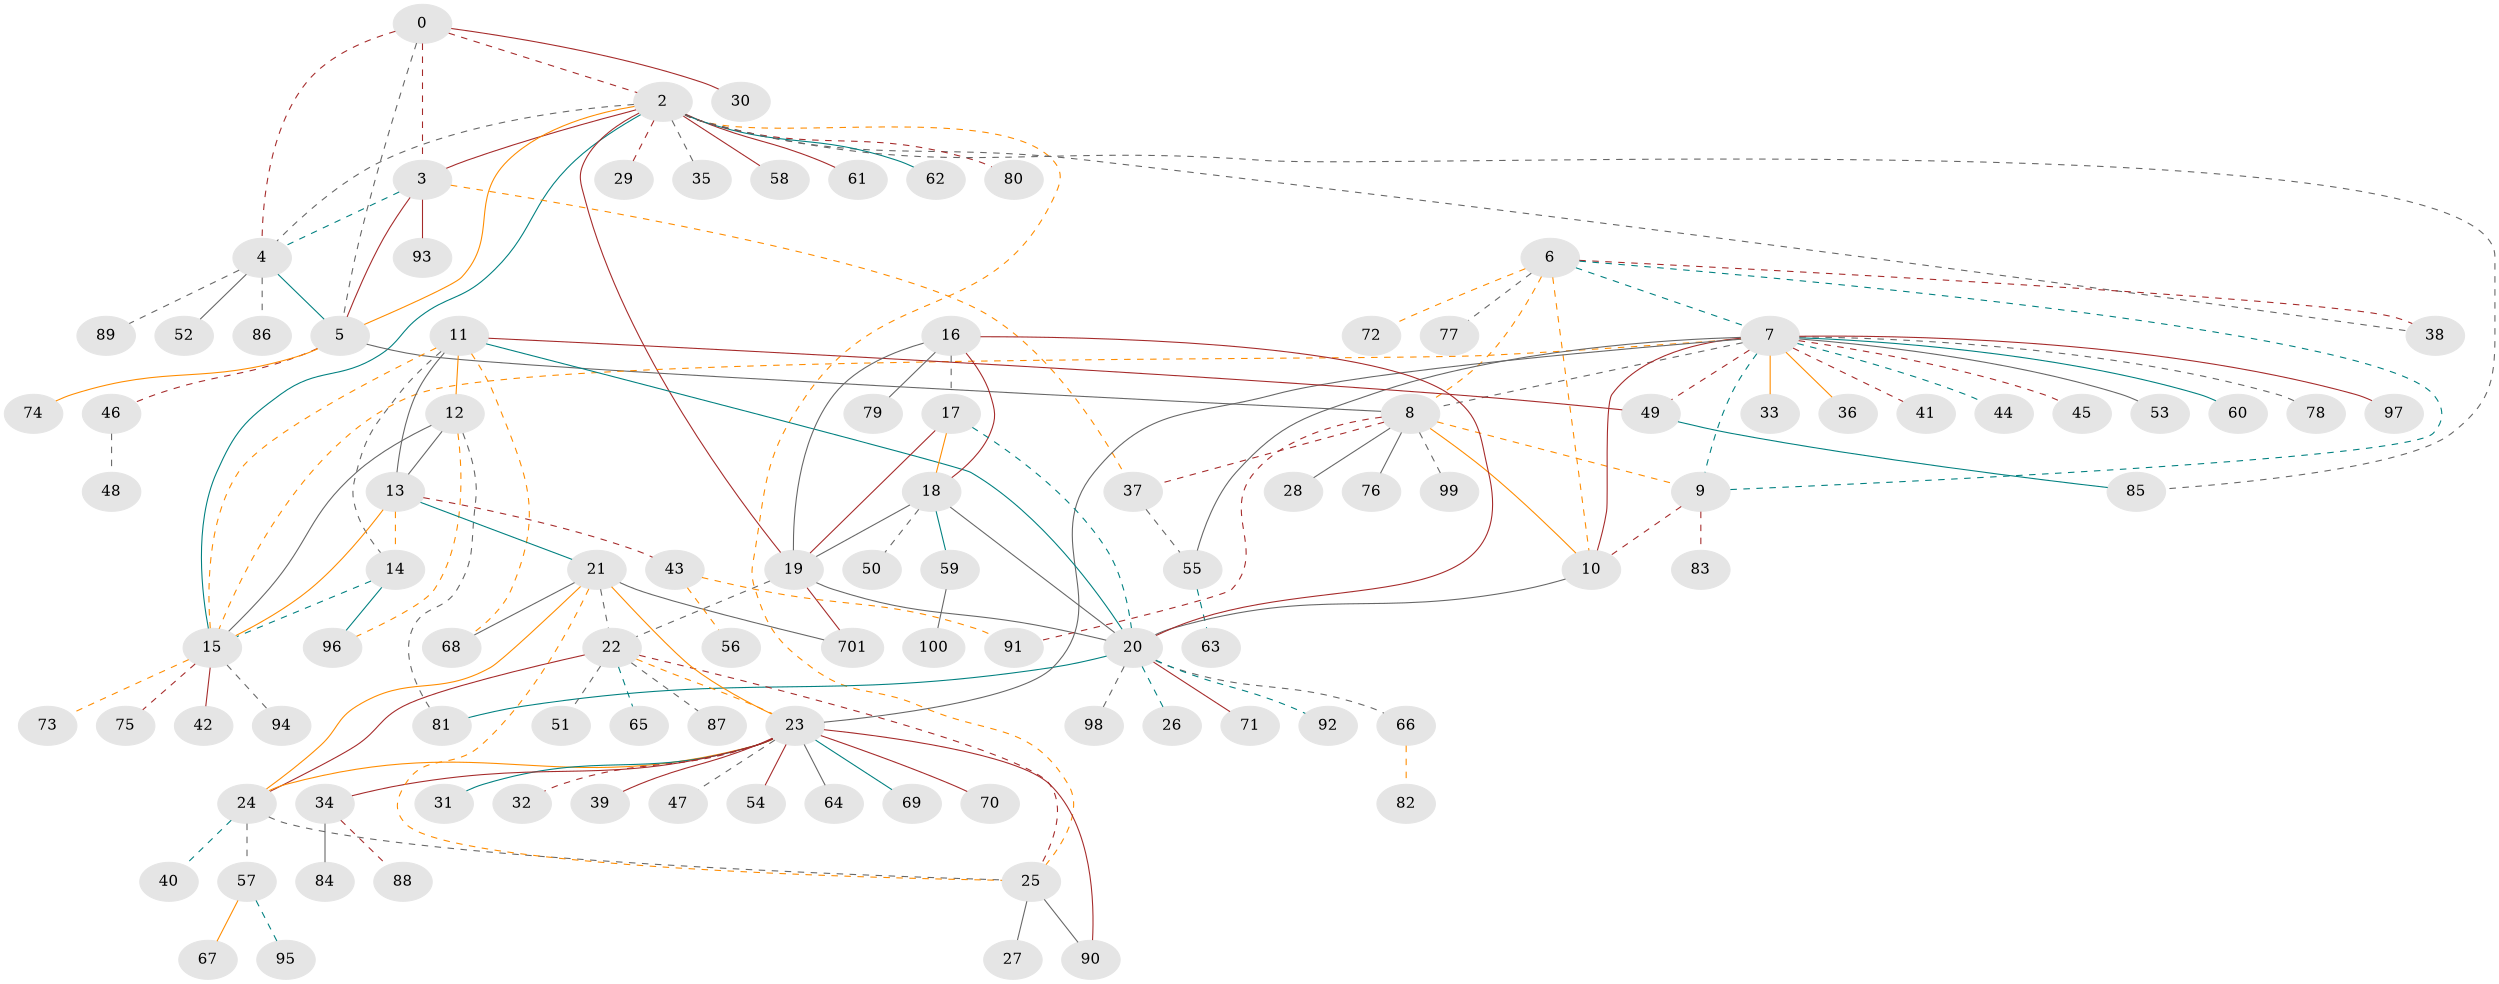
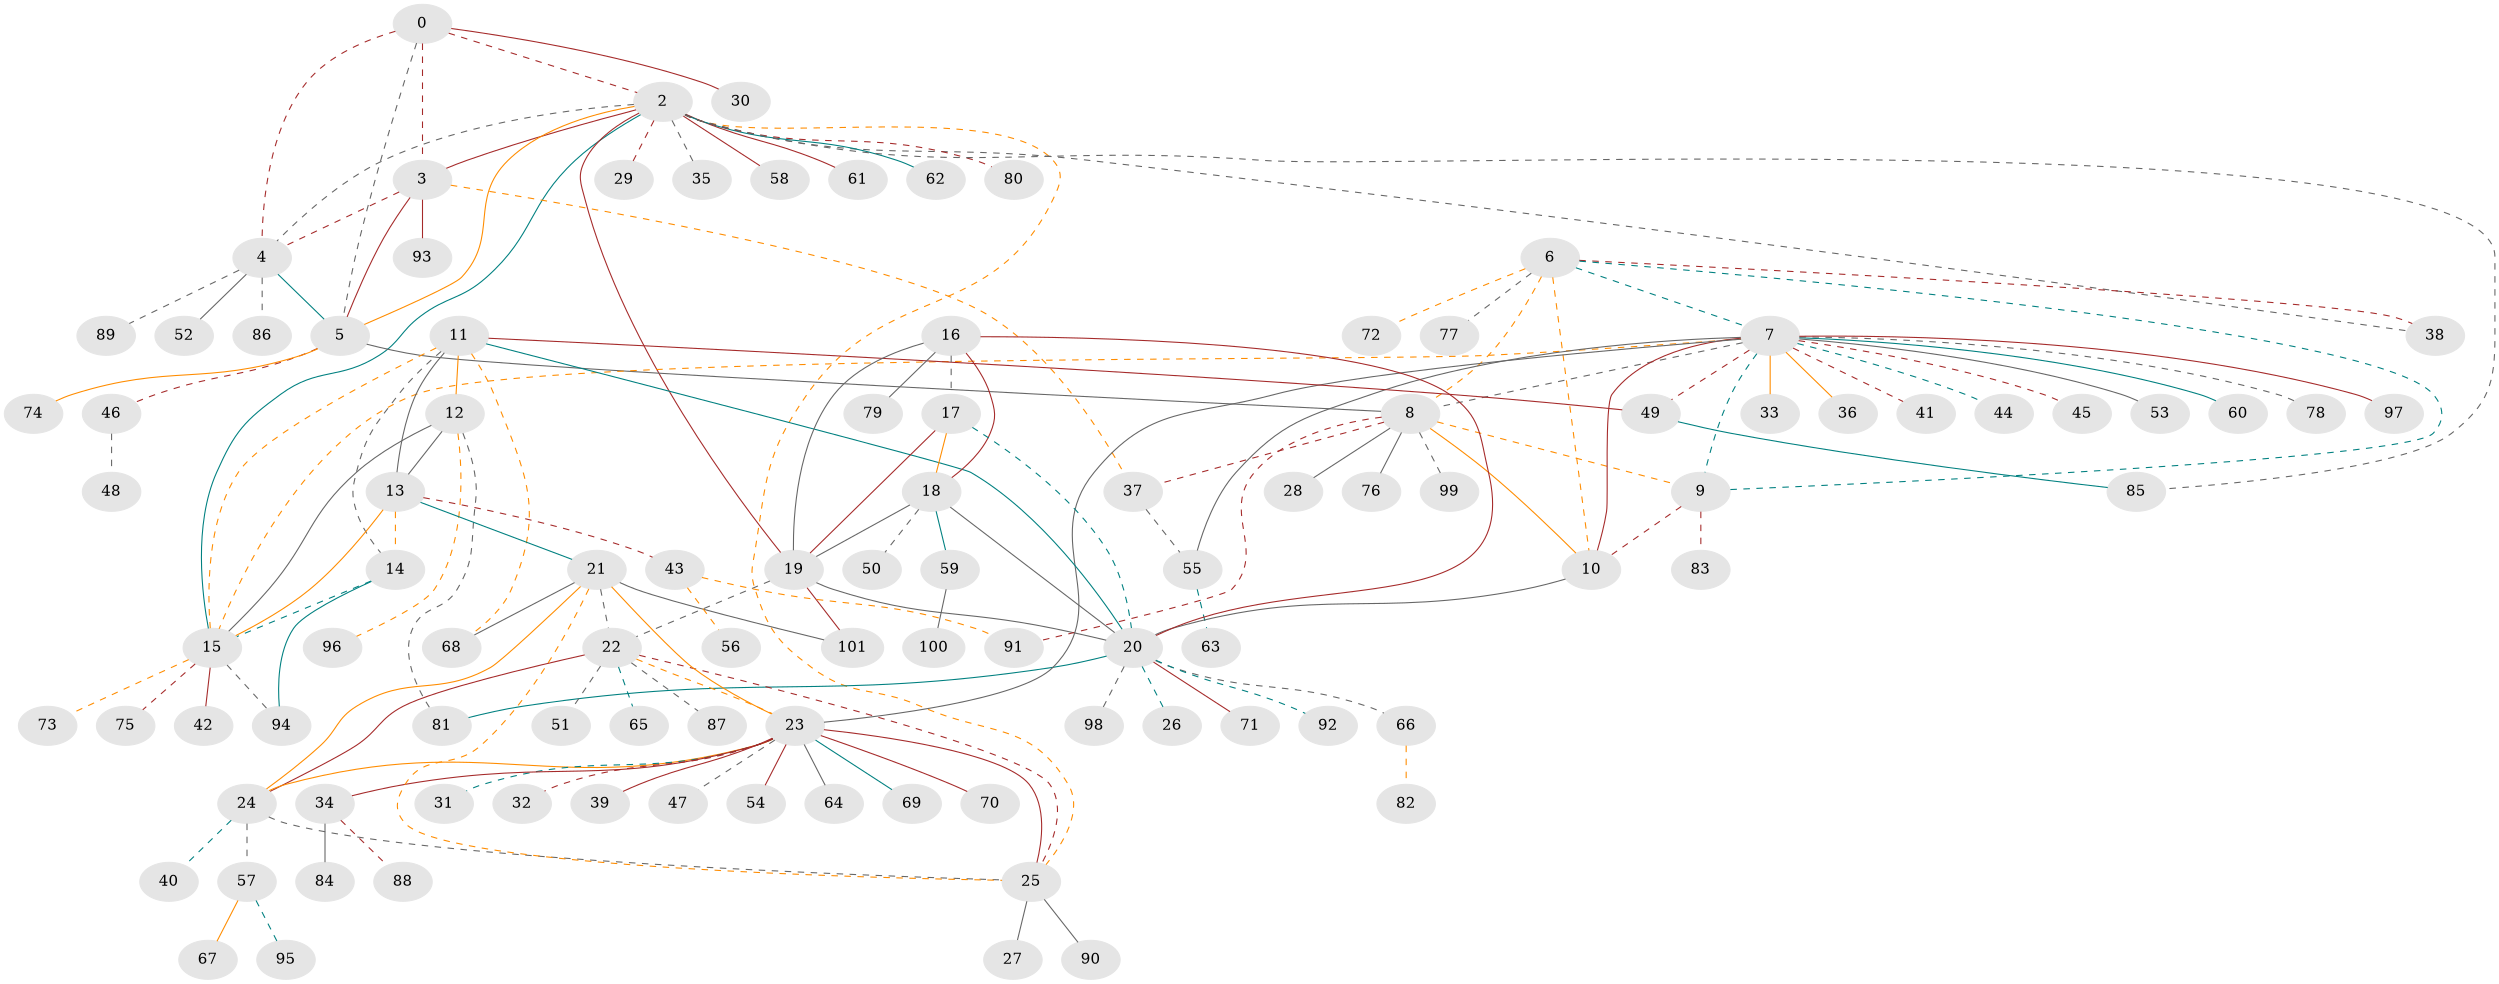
(342, 219) -> (342, 219)
(364, 609) -> (297, 624)
(853, 648) -> (853, 648)
(962, 751) -> (970, 755)
(620, 765) -> (620, 765)
